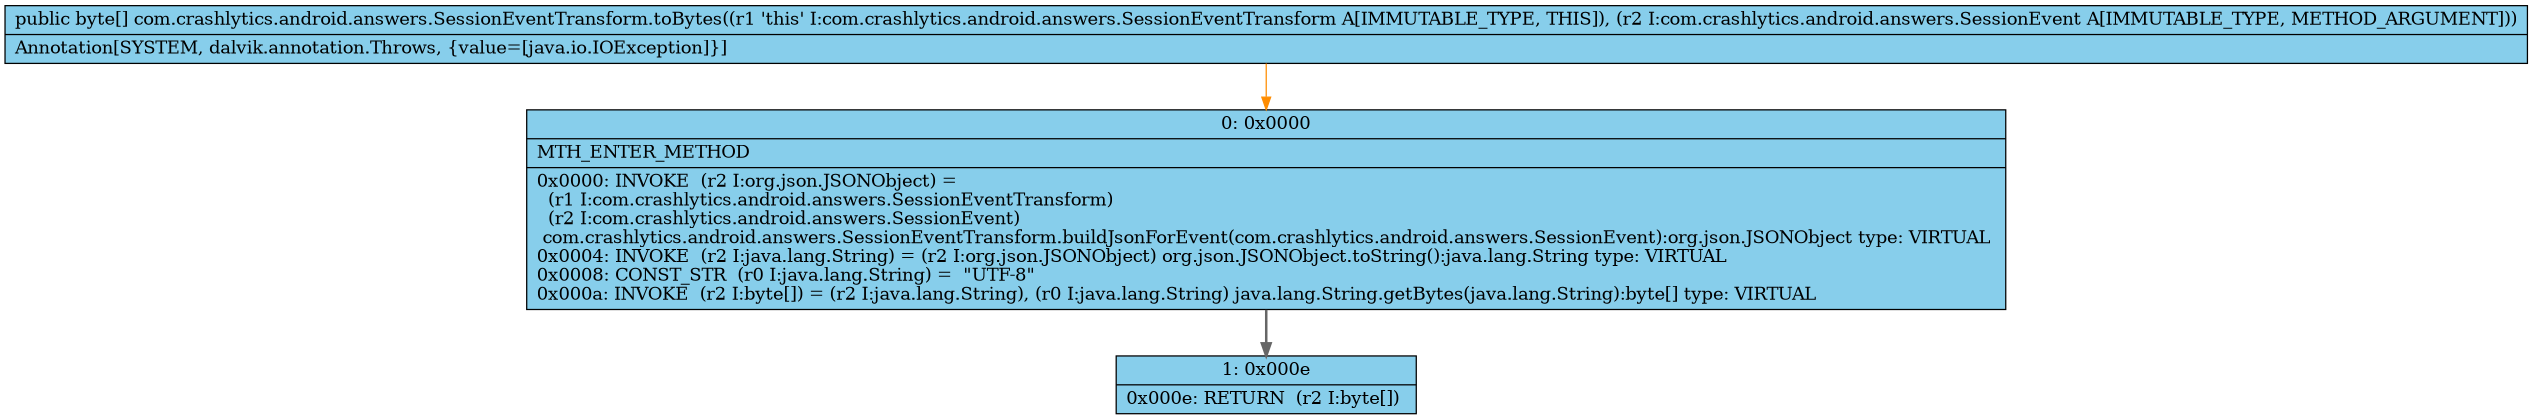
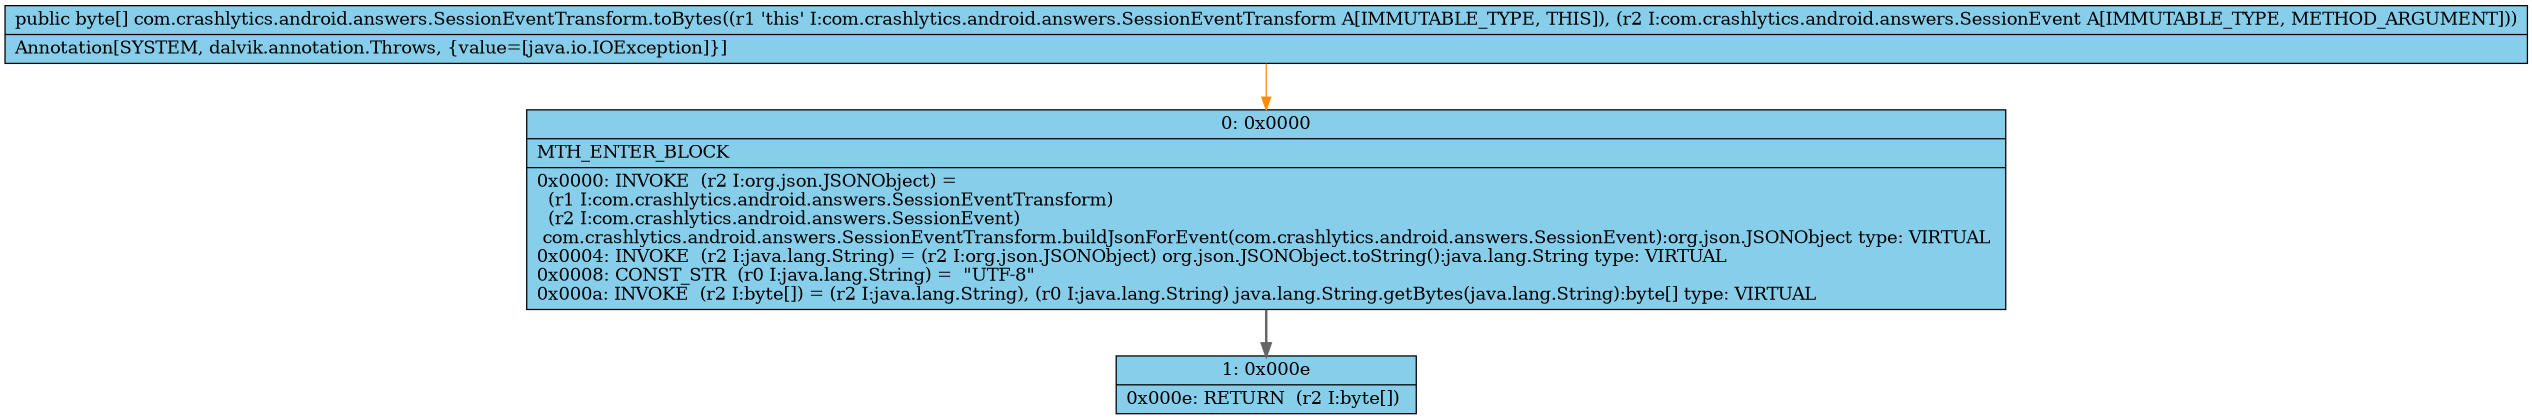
(643, 153) -> (633, 153)
